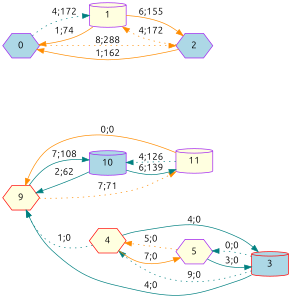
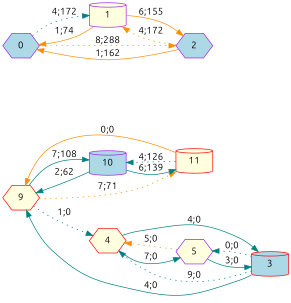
(194, 161) -> (194, 161)
(54, 245) -> (59, 221)
(145, 263) -> (145, 263)
